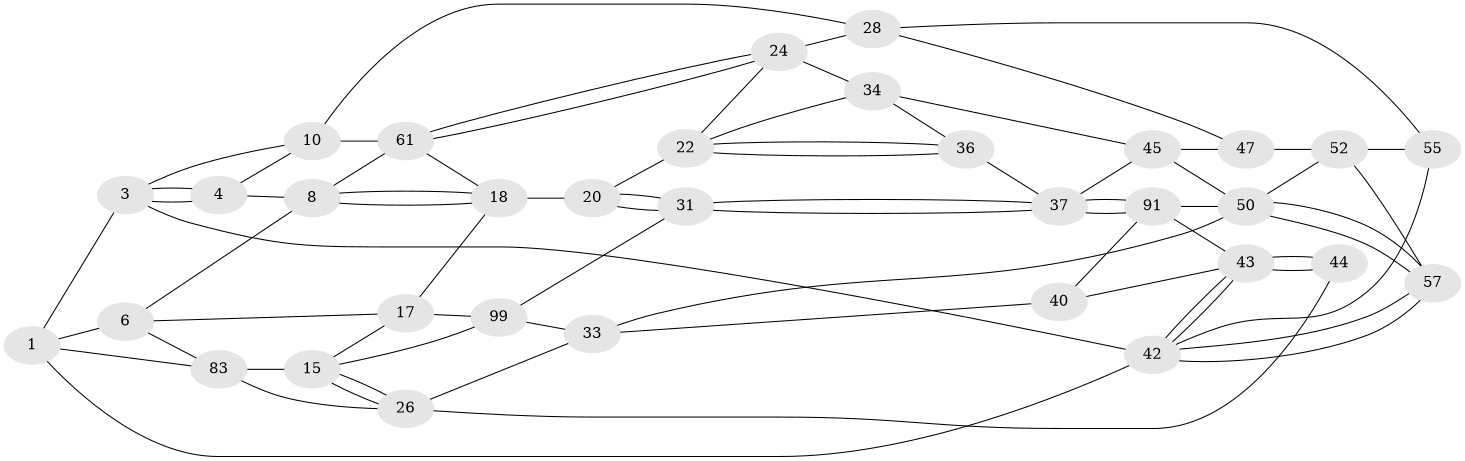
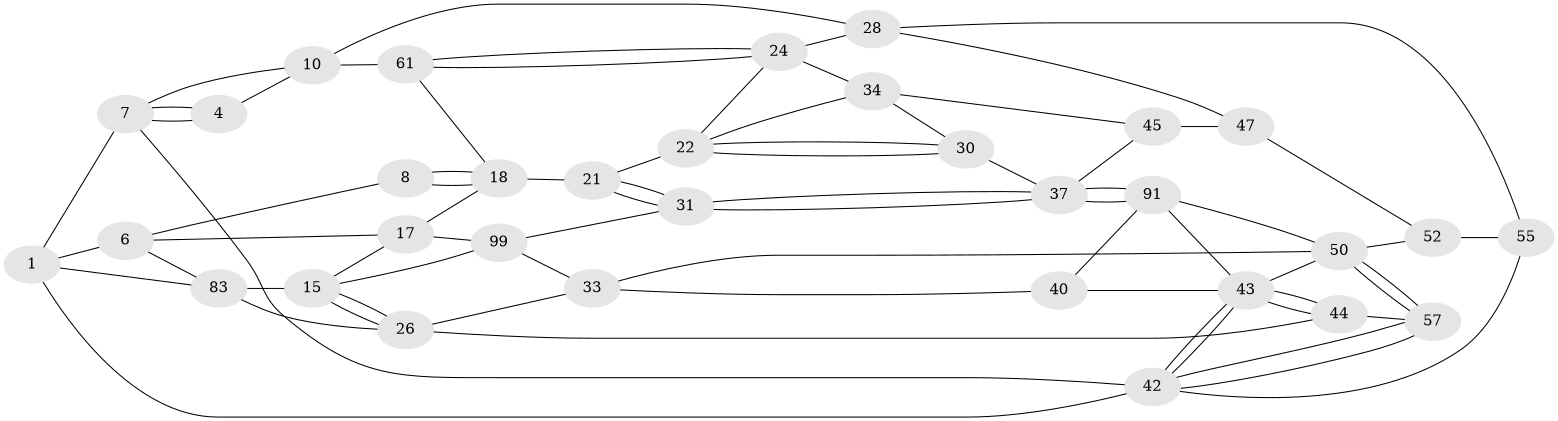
(966, 149) -> (966, 149)
(359, 170) -> none
(1200, 178) -> (1293, 271)
(126, 195) -> (126, 114)
(266, 197) -> none
(592, 198) -> (592, 181)
(1389, 215) -> (1386, 318)
